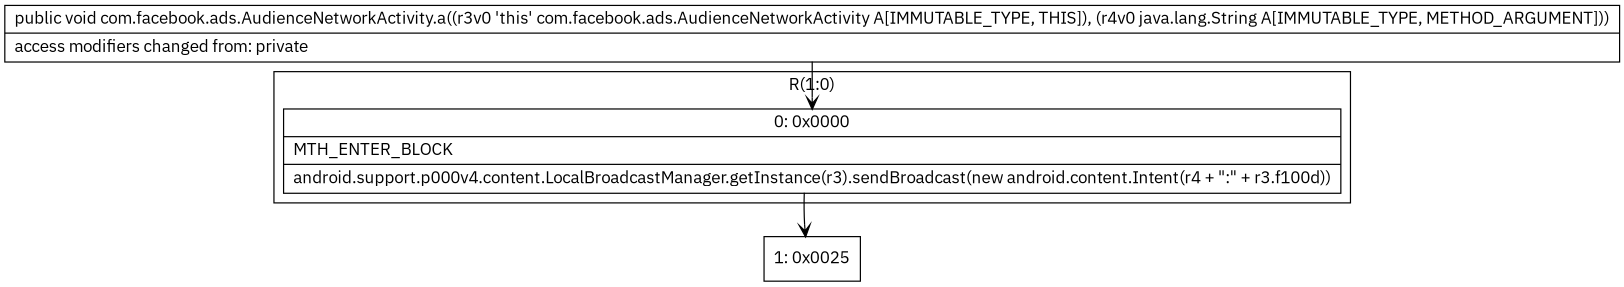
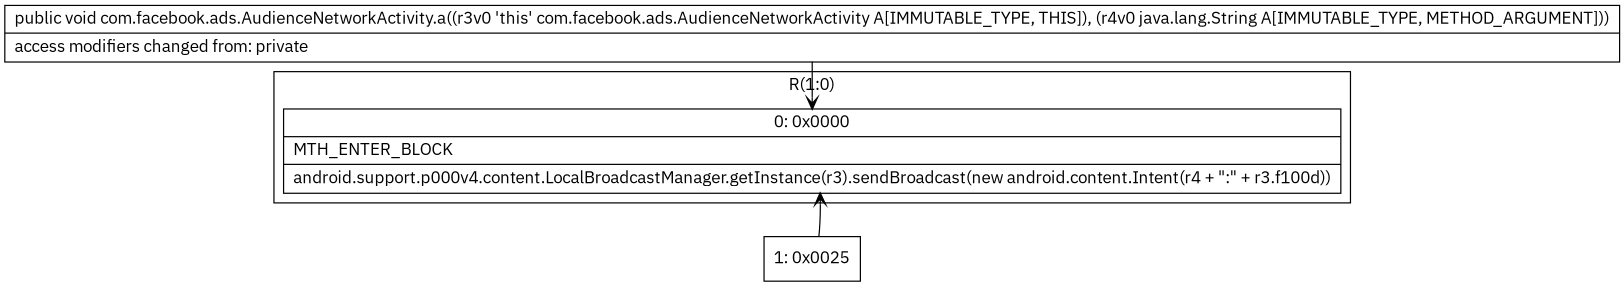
(804, 210) -> (820, 221)
